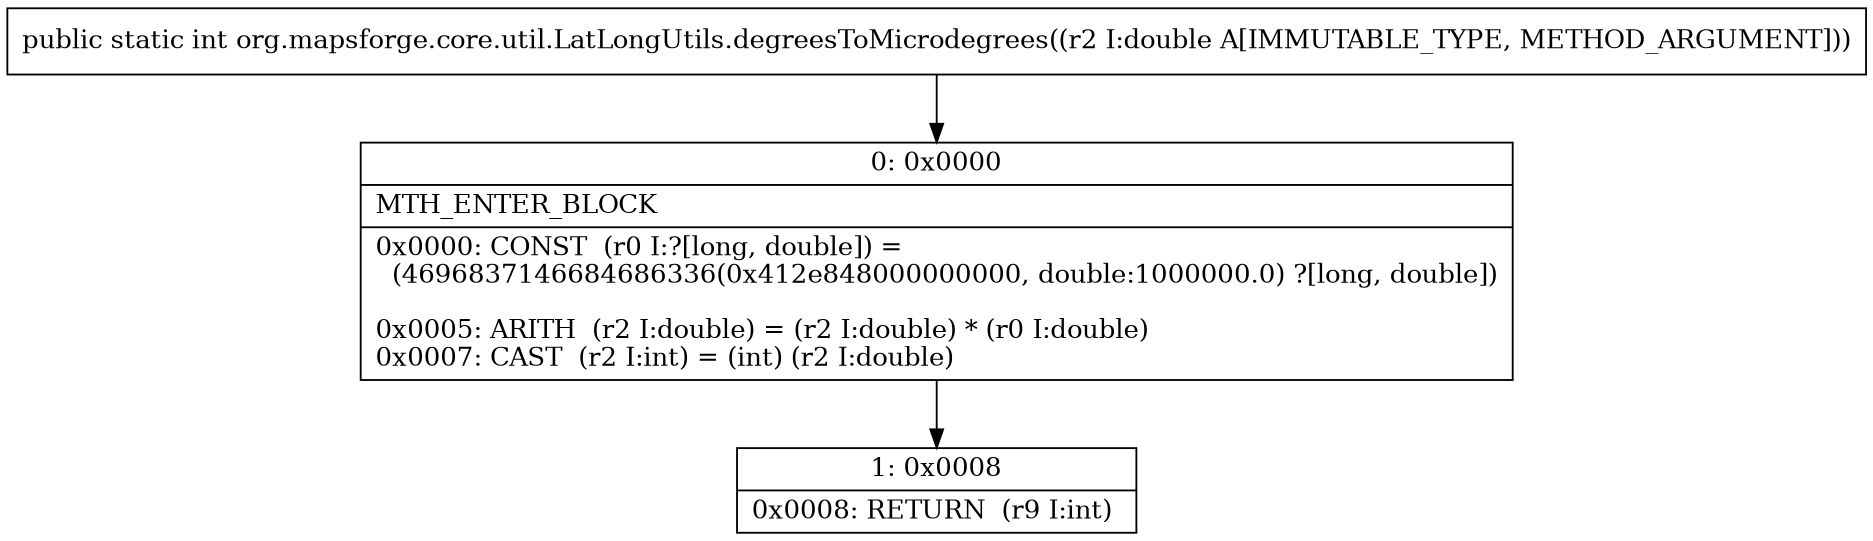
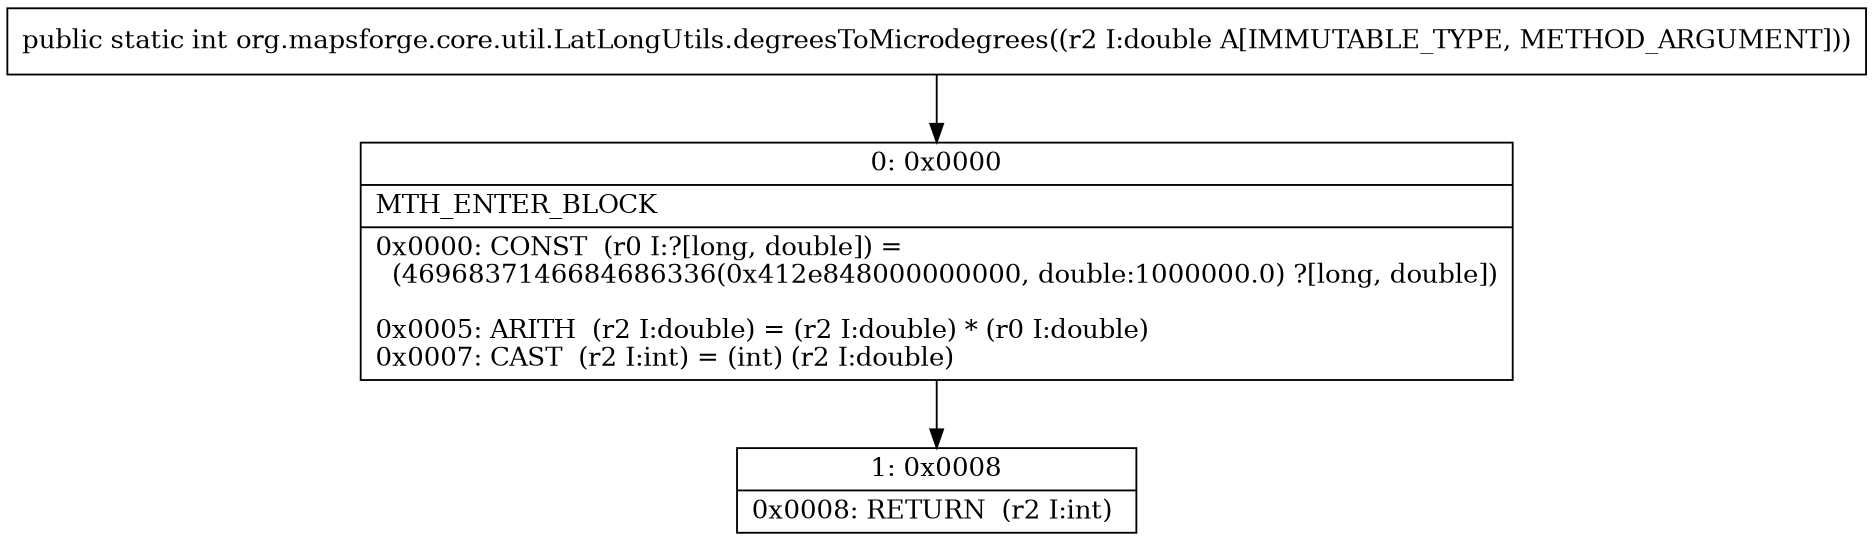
(937, 511) -> (937, 511)
